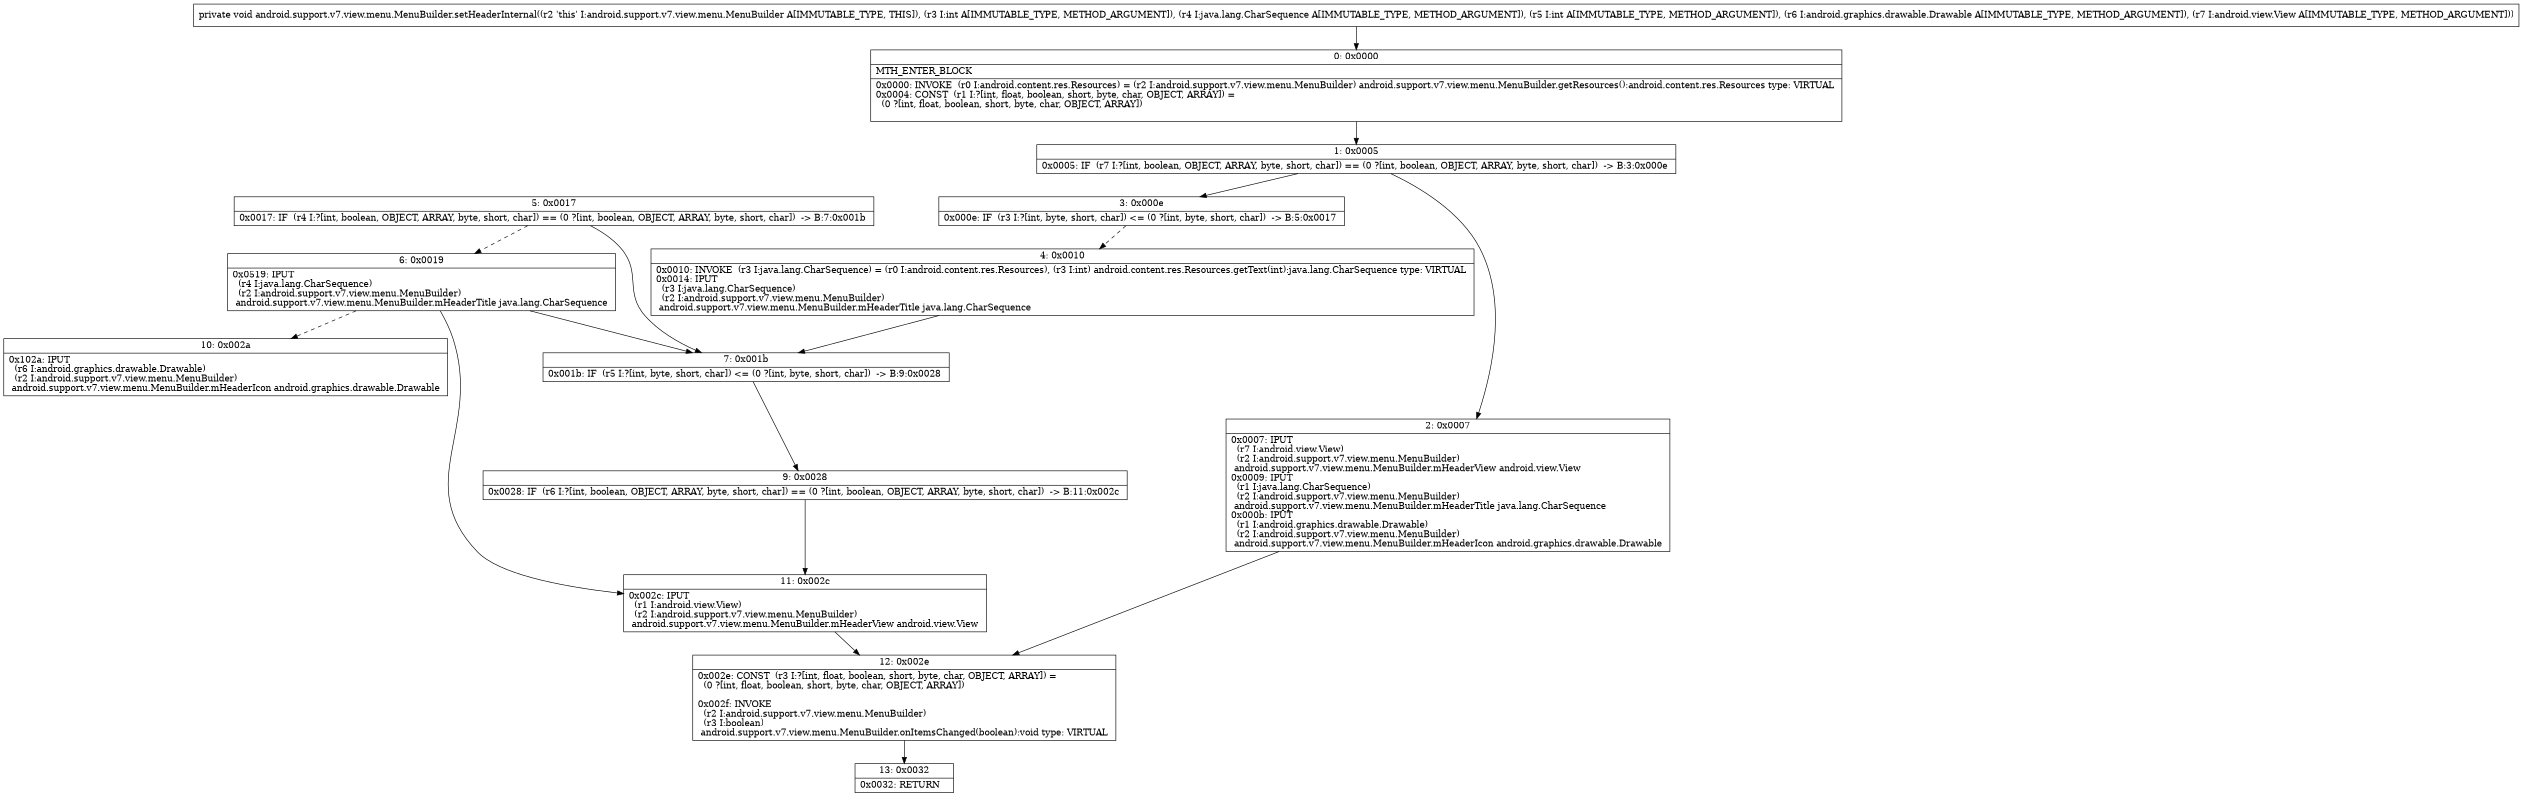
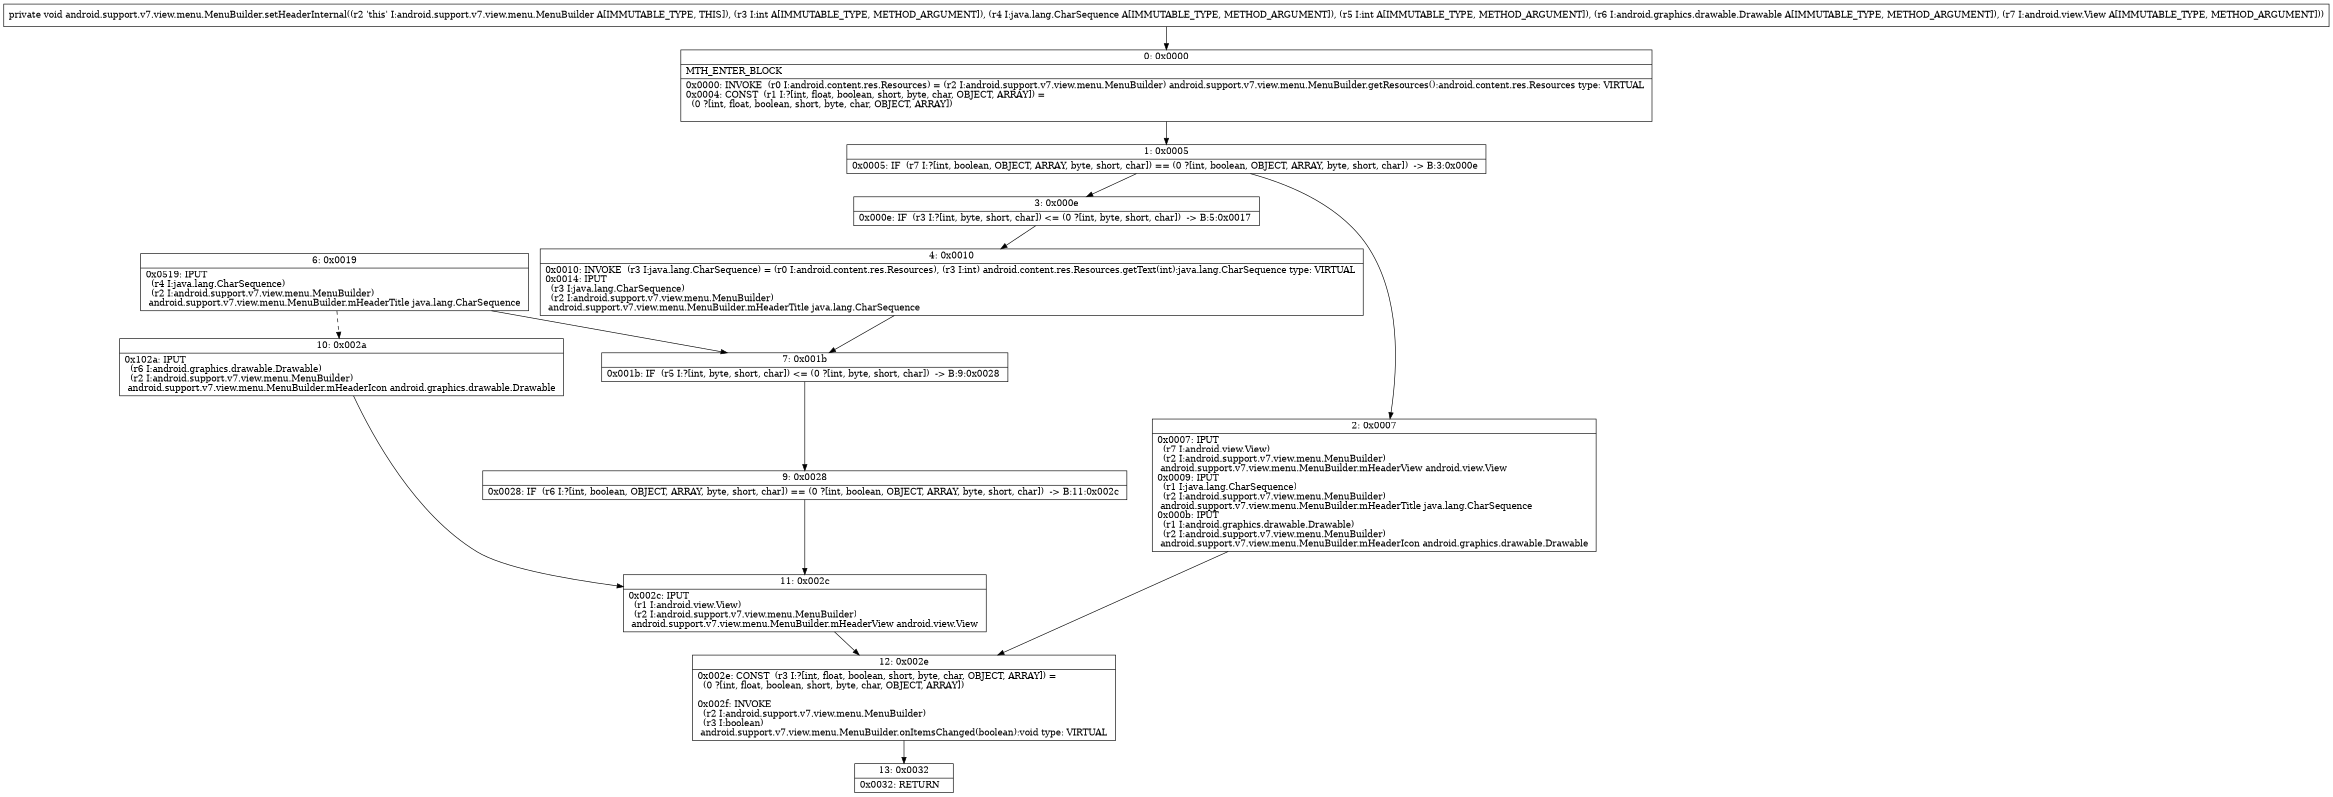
(554, 211) -> none
(1115, 235) -> (1021, 236)
(451, 507) -> (454, 535)
